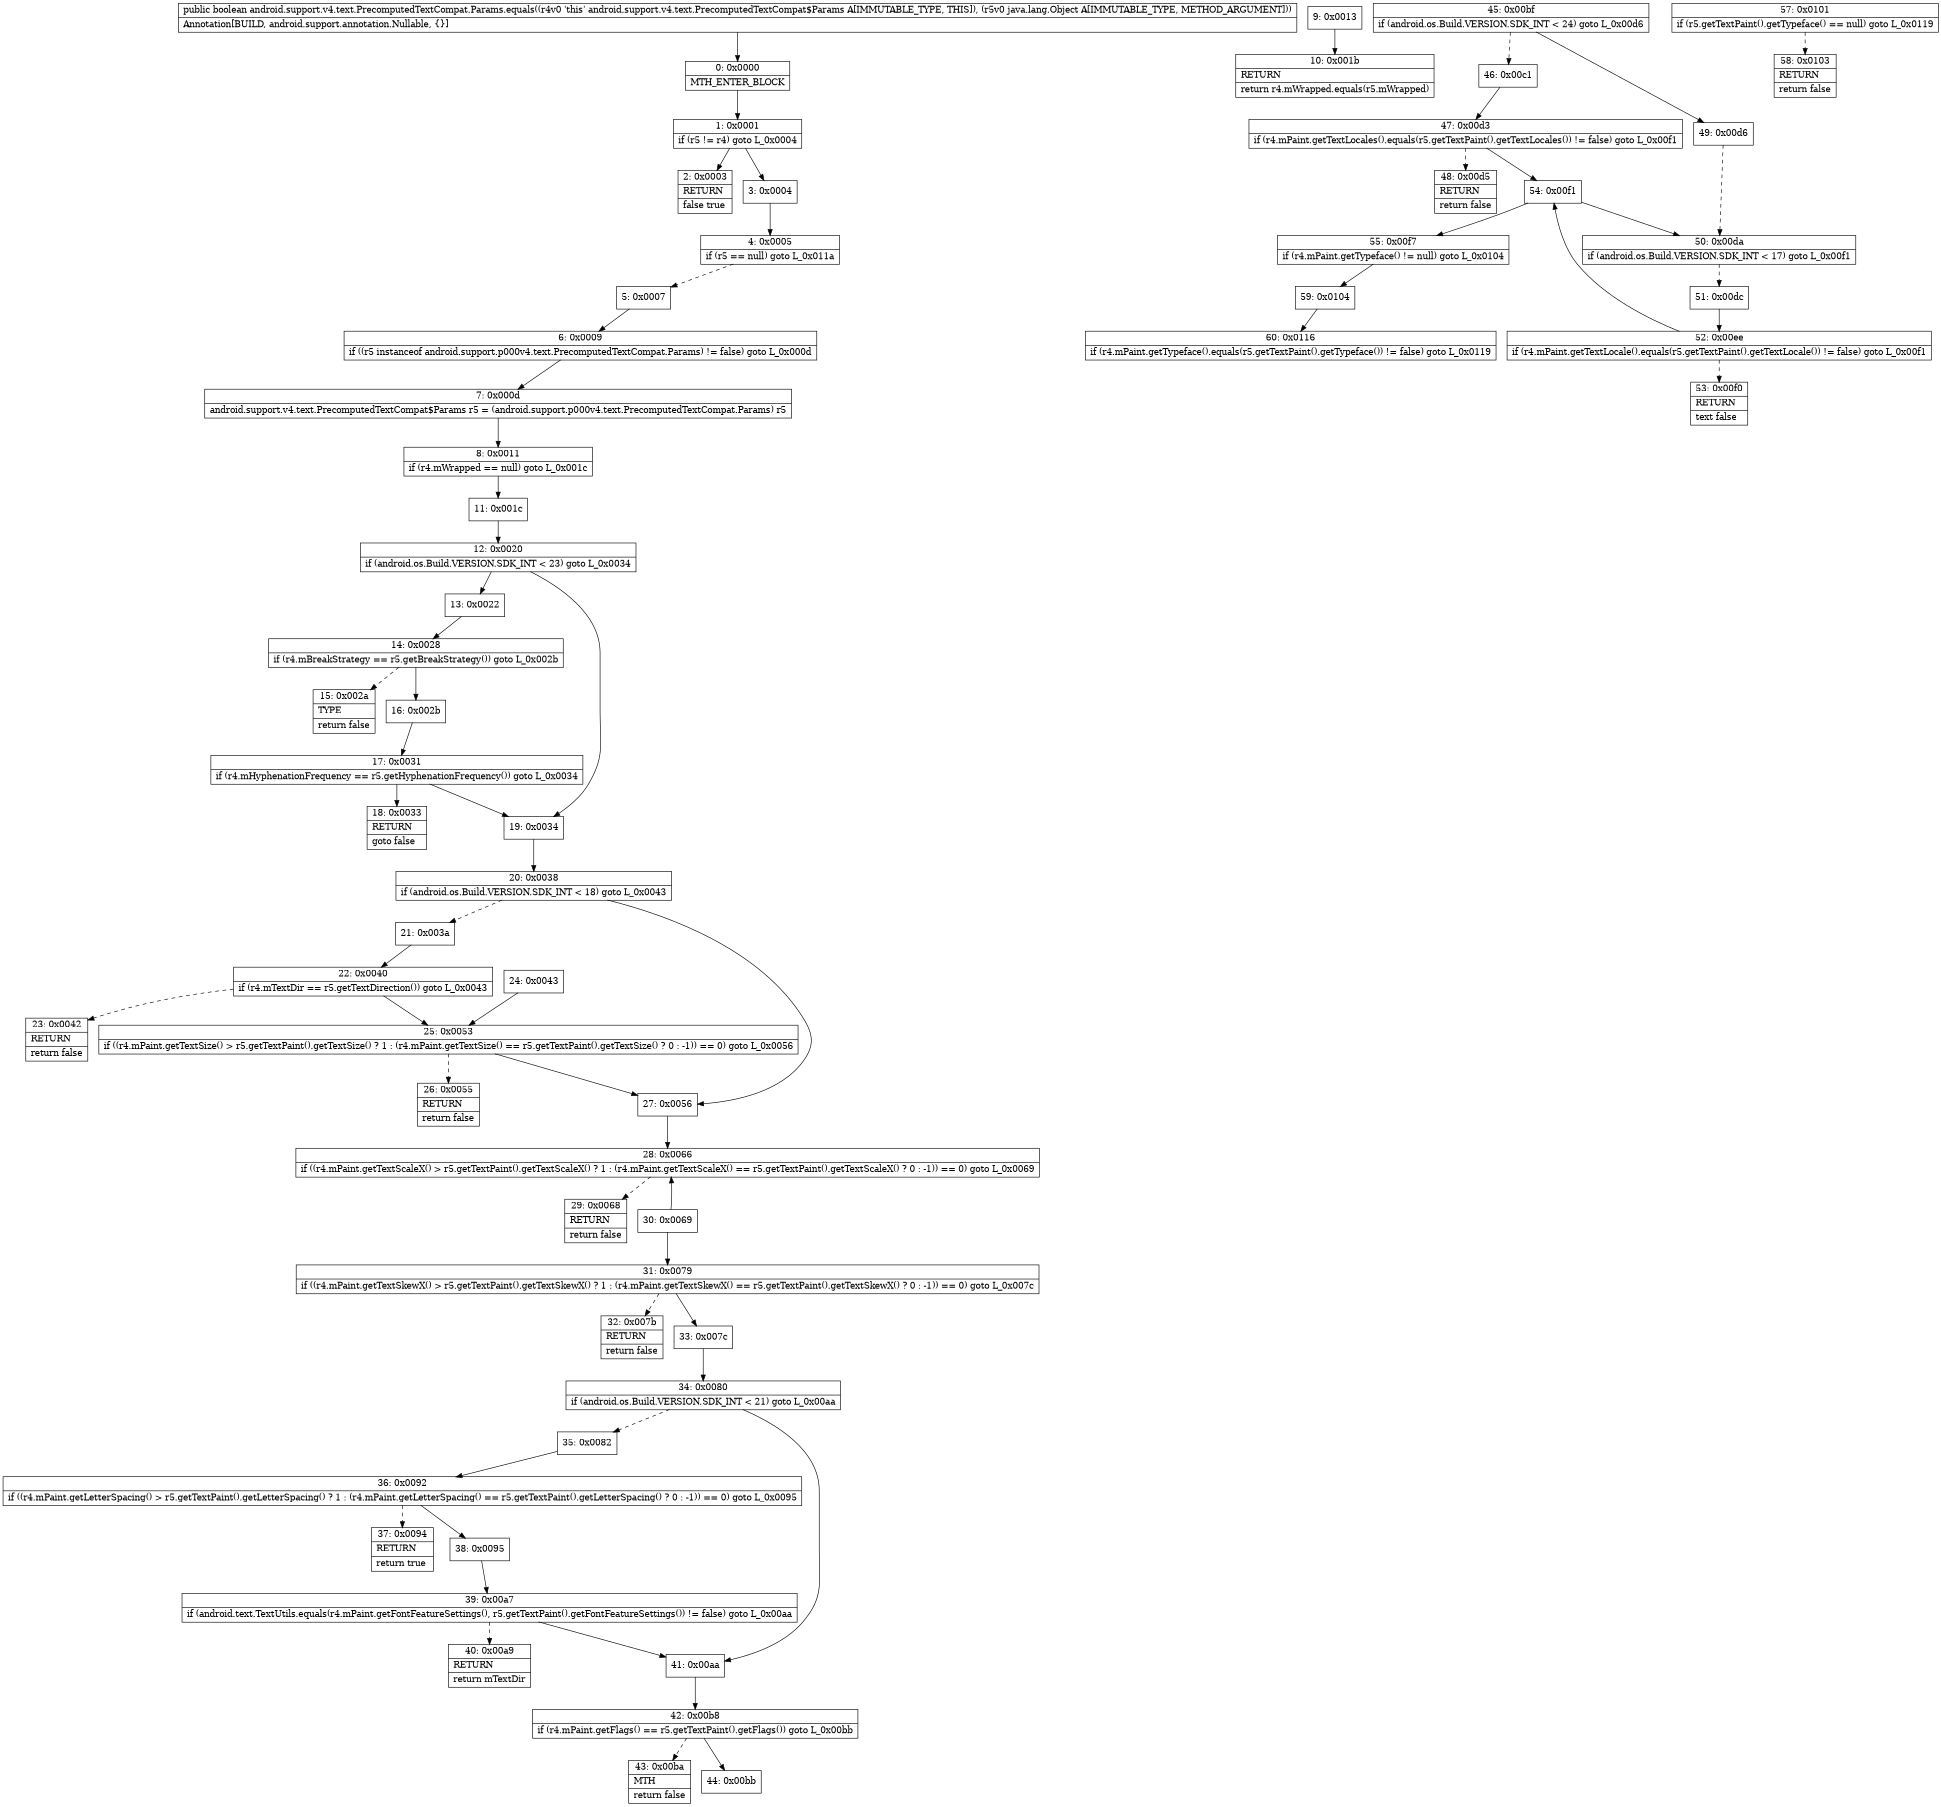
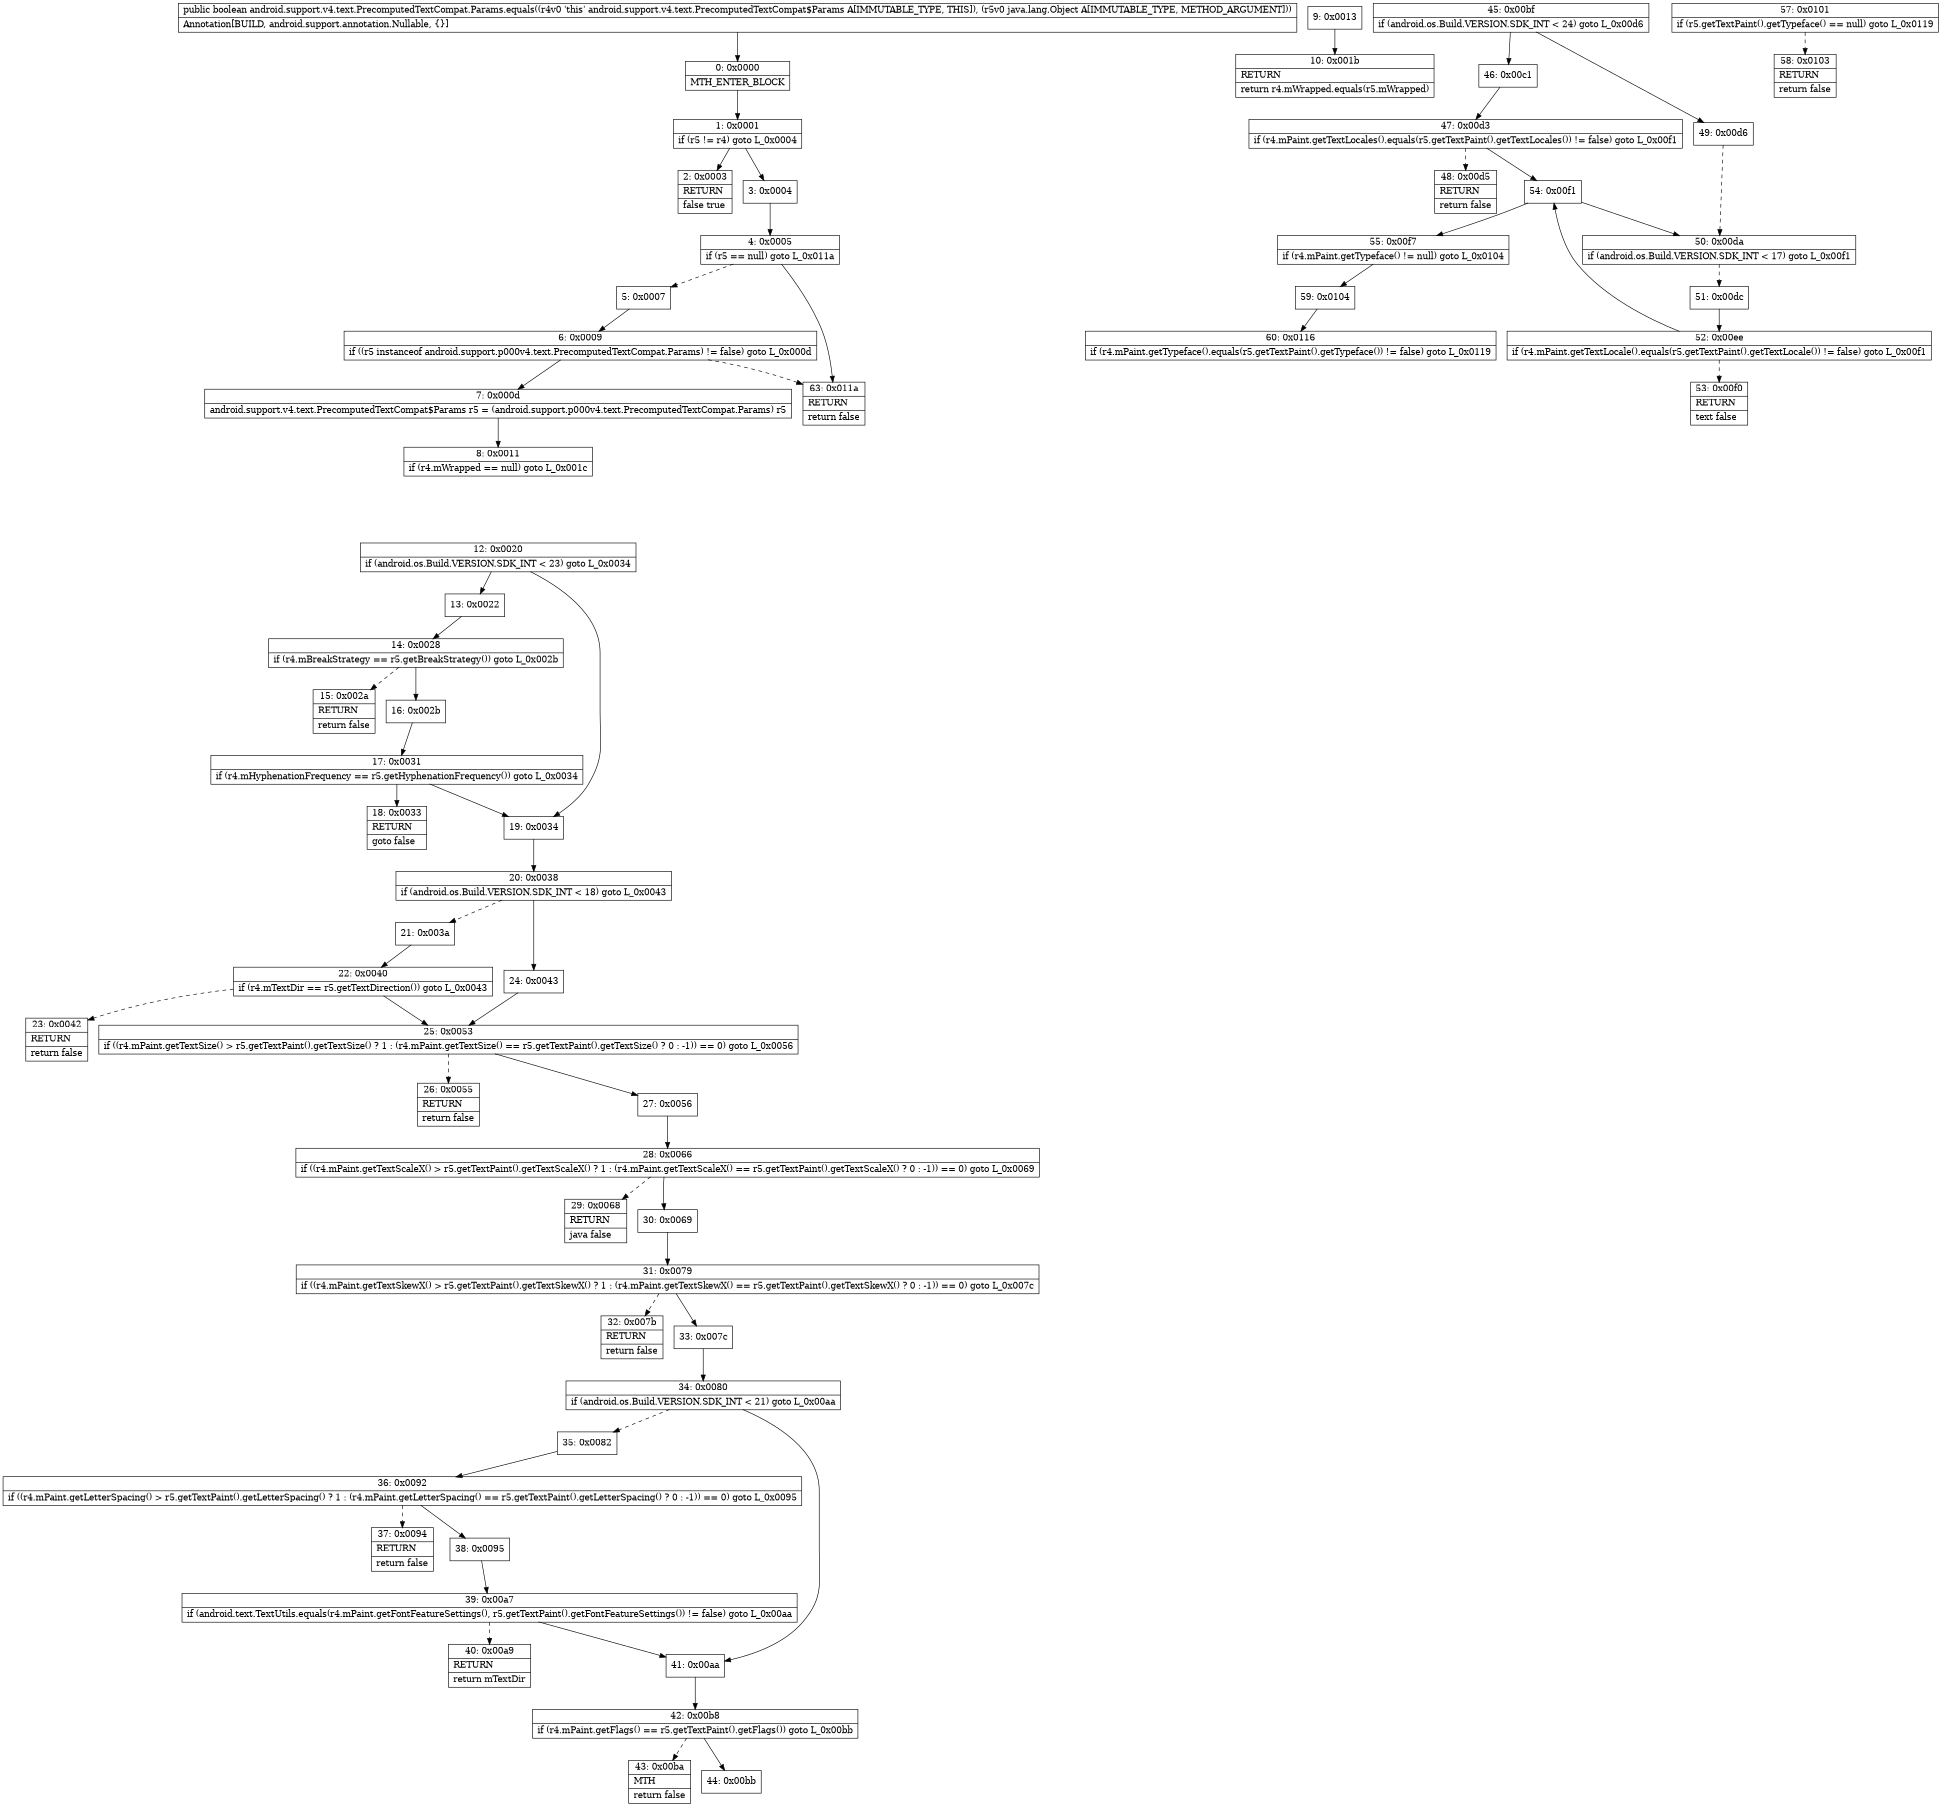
(1510, 45) -> (1510, 45)
none -> (834, 404)
(498, 510) -> none
(330, 711) -> (338, 711)
(780, 989) -> (534, 932)
(672, 1196) -> (663, 1190)
(596, 1235) -> (591, 1235)
(401, 1564) -> (402, 1564)
